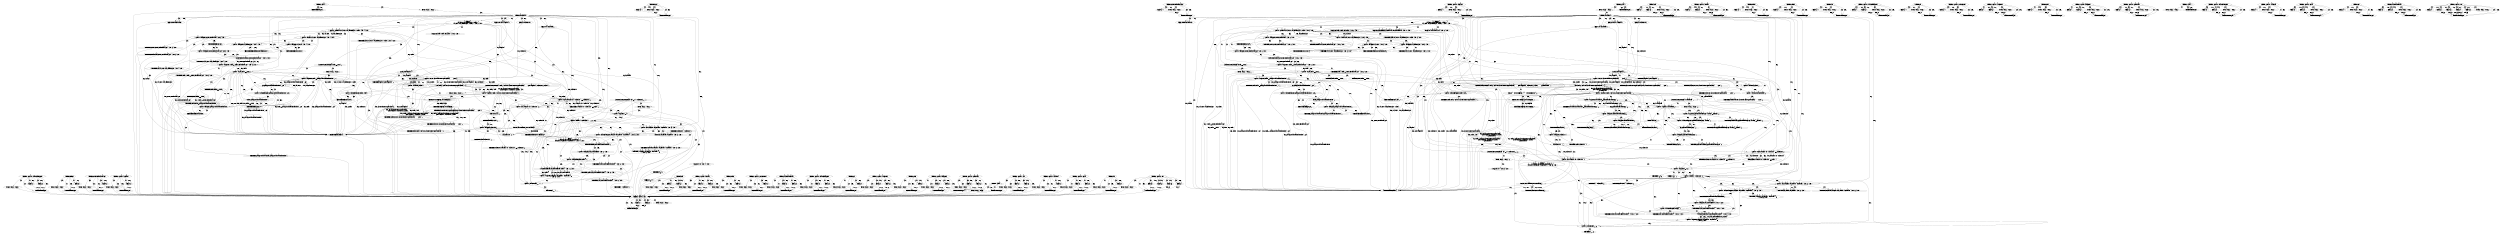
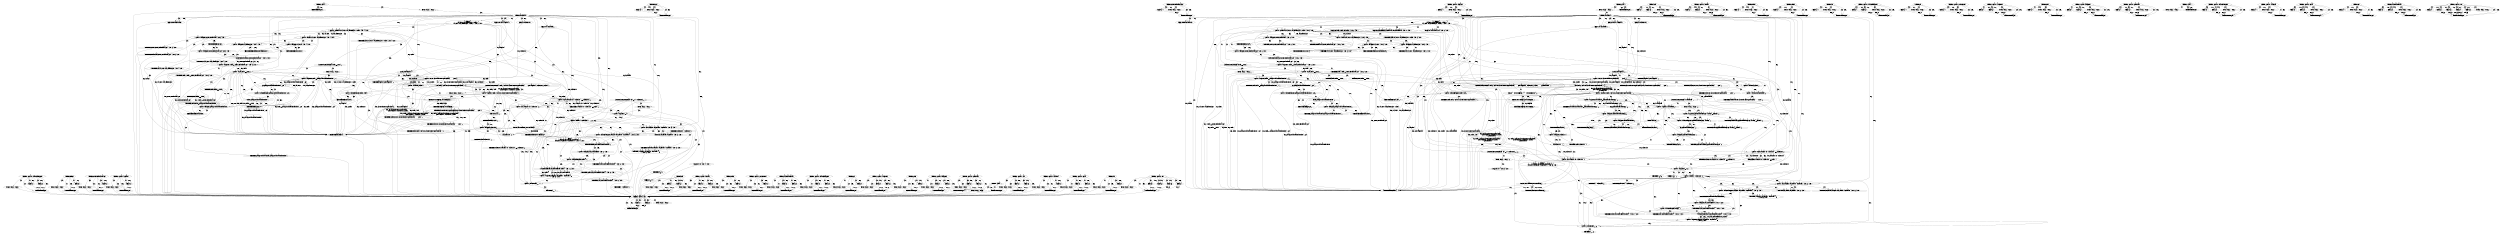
(445, 34) -> none
(1619, 117) -> (1605, 121)
(1593, 121) -> (1593, 121)
(1623, 124) -> (1623, 124)
(1684, 131) -> (1702, 134)
